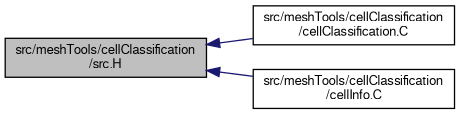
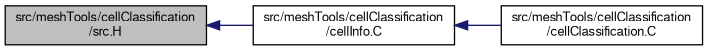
(236, 41) -> (484, 25)
